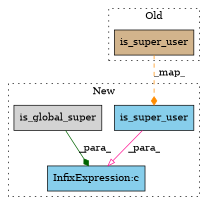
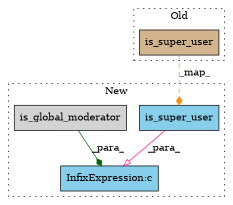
(58, 118) -> (70, 118)
